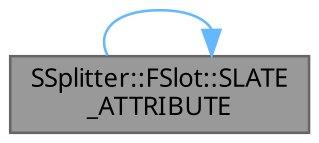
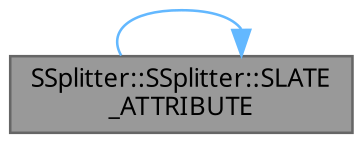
(160, 95) -> (181, 95)
